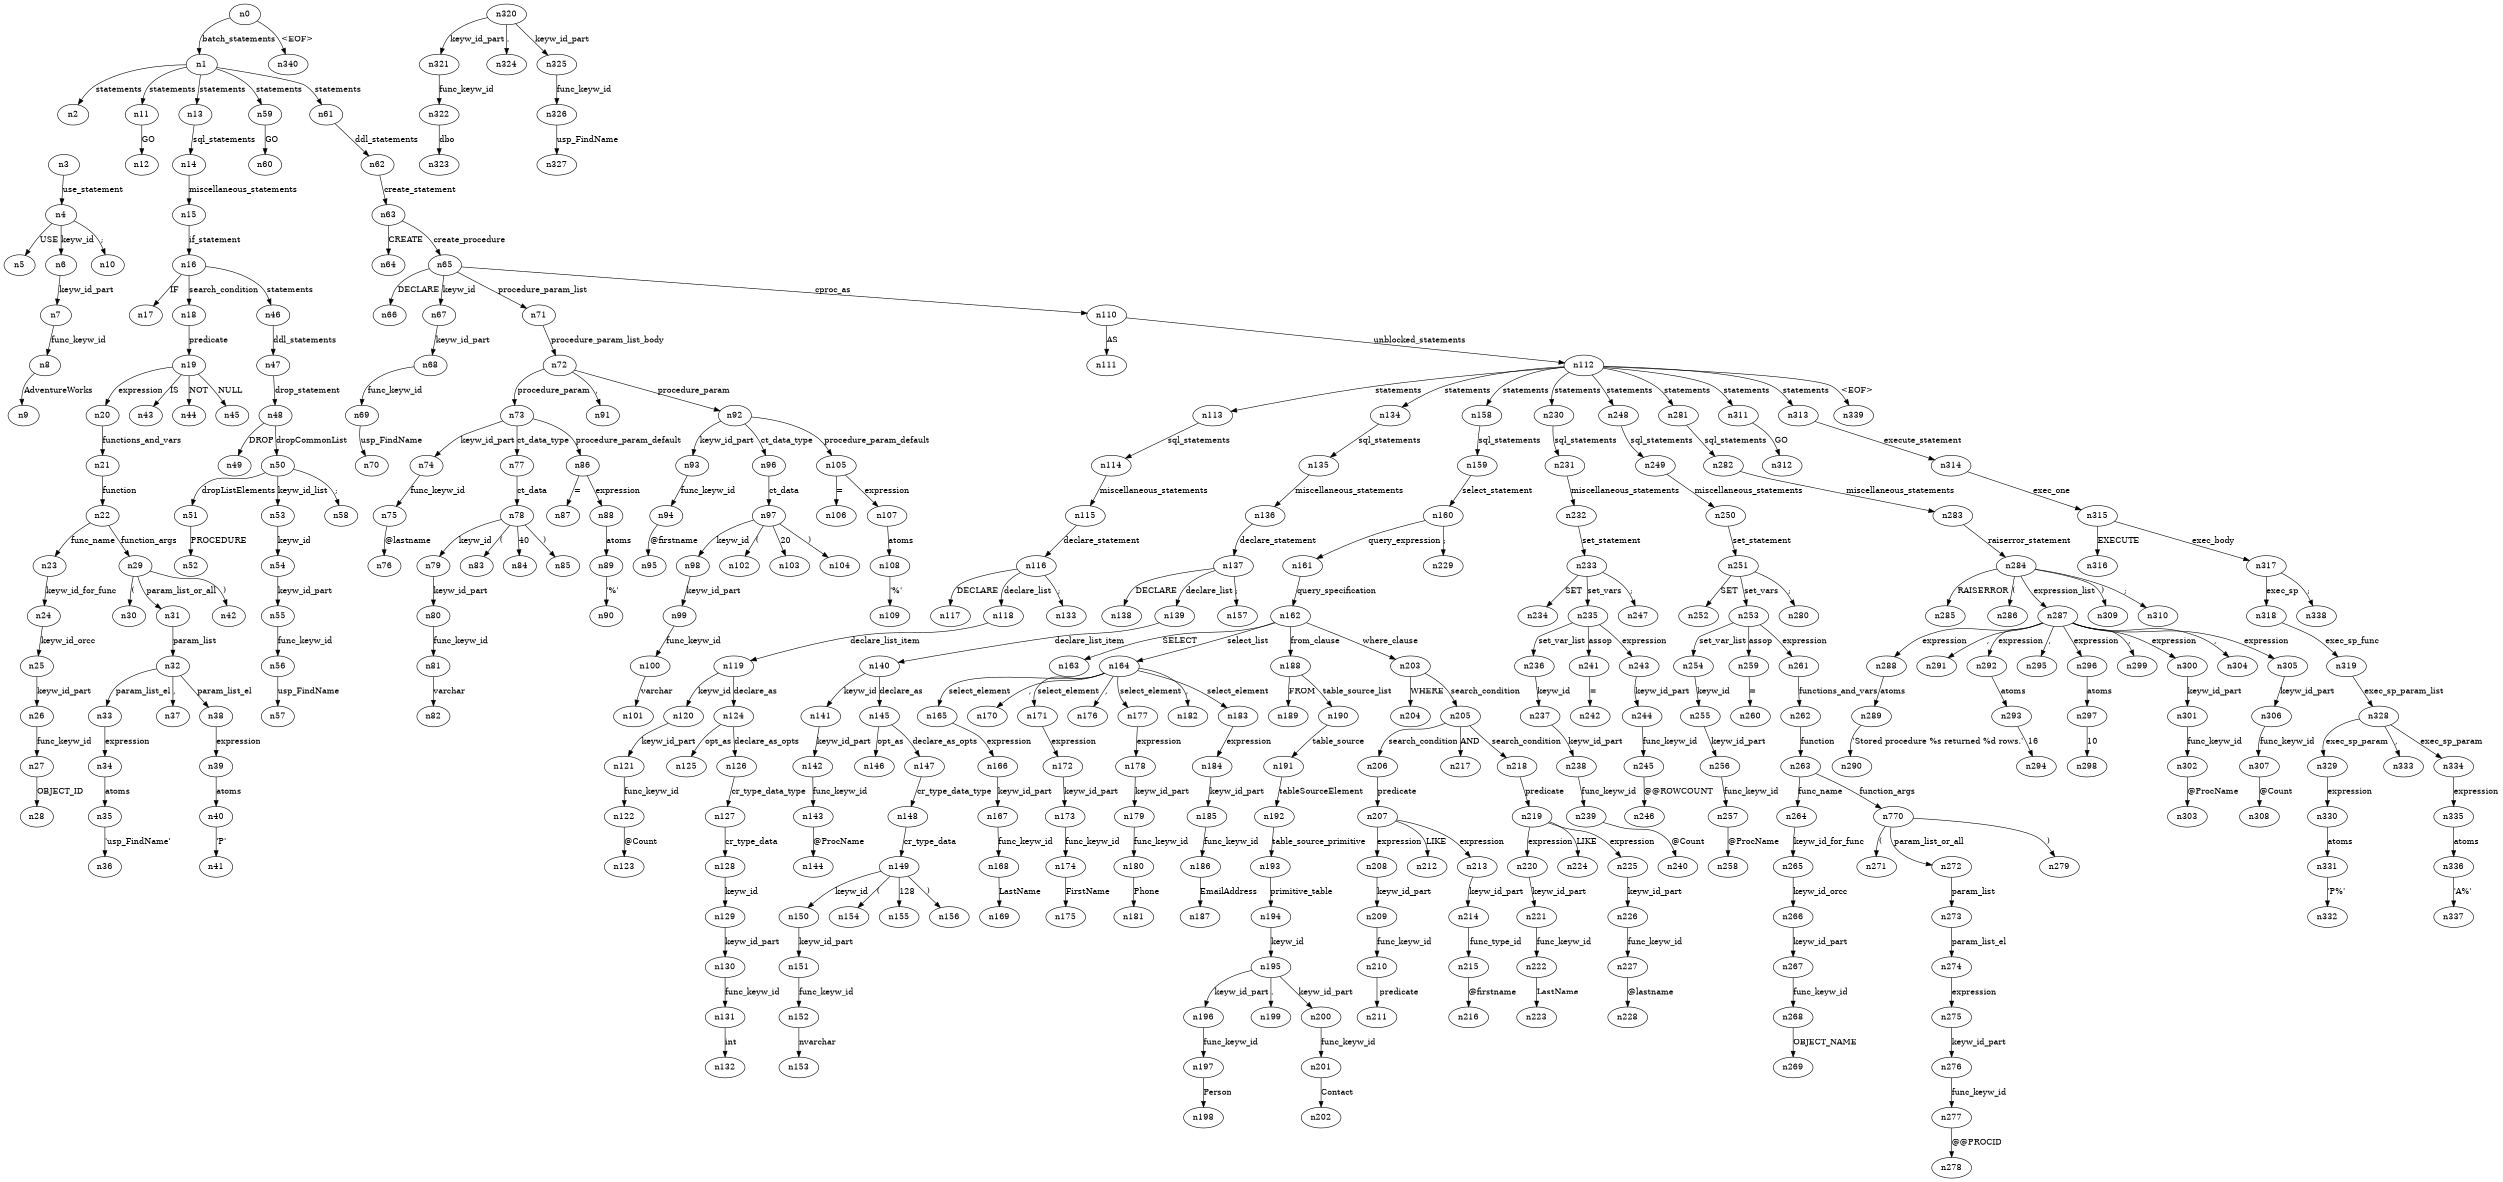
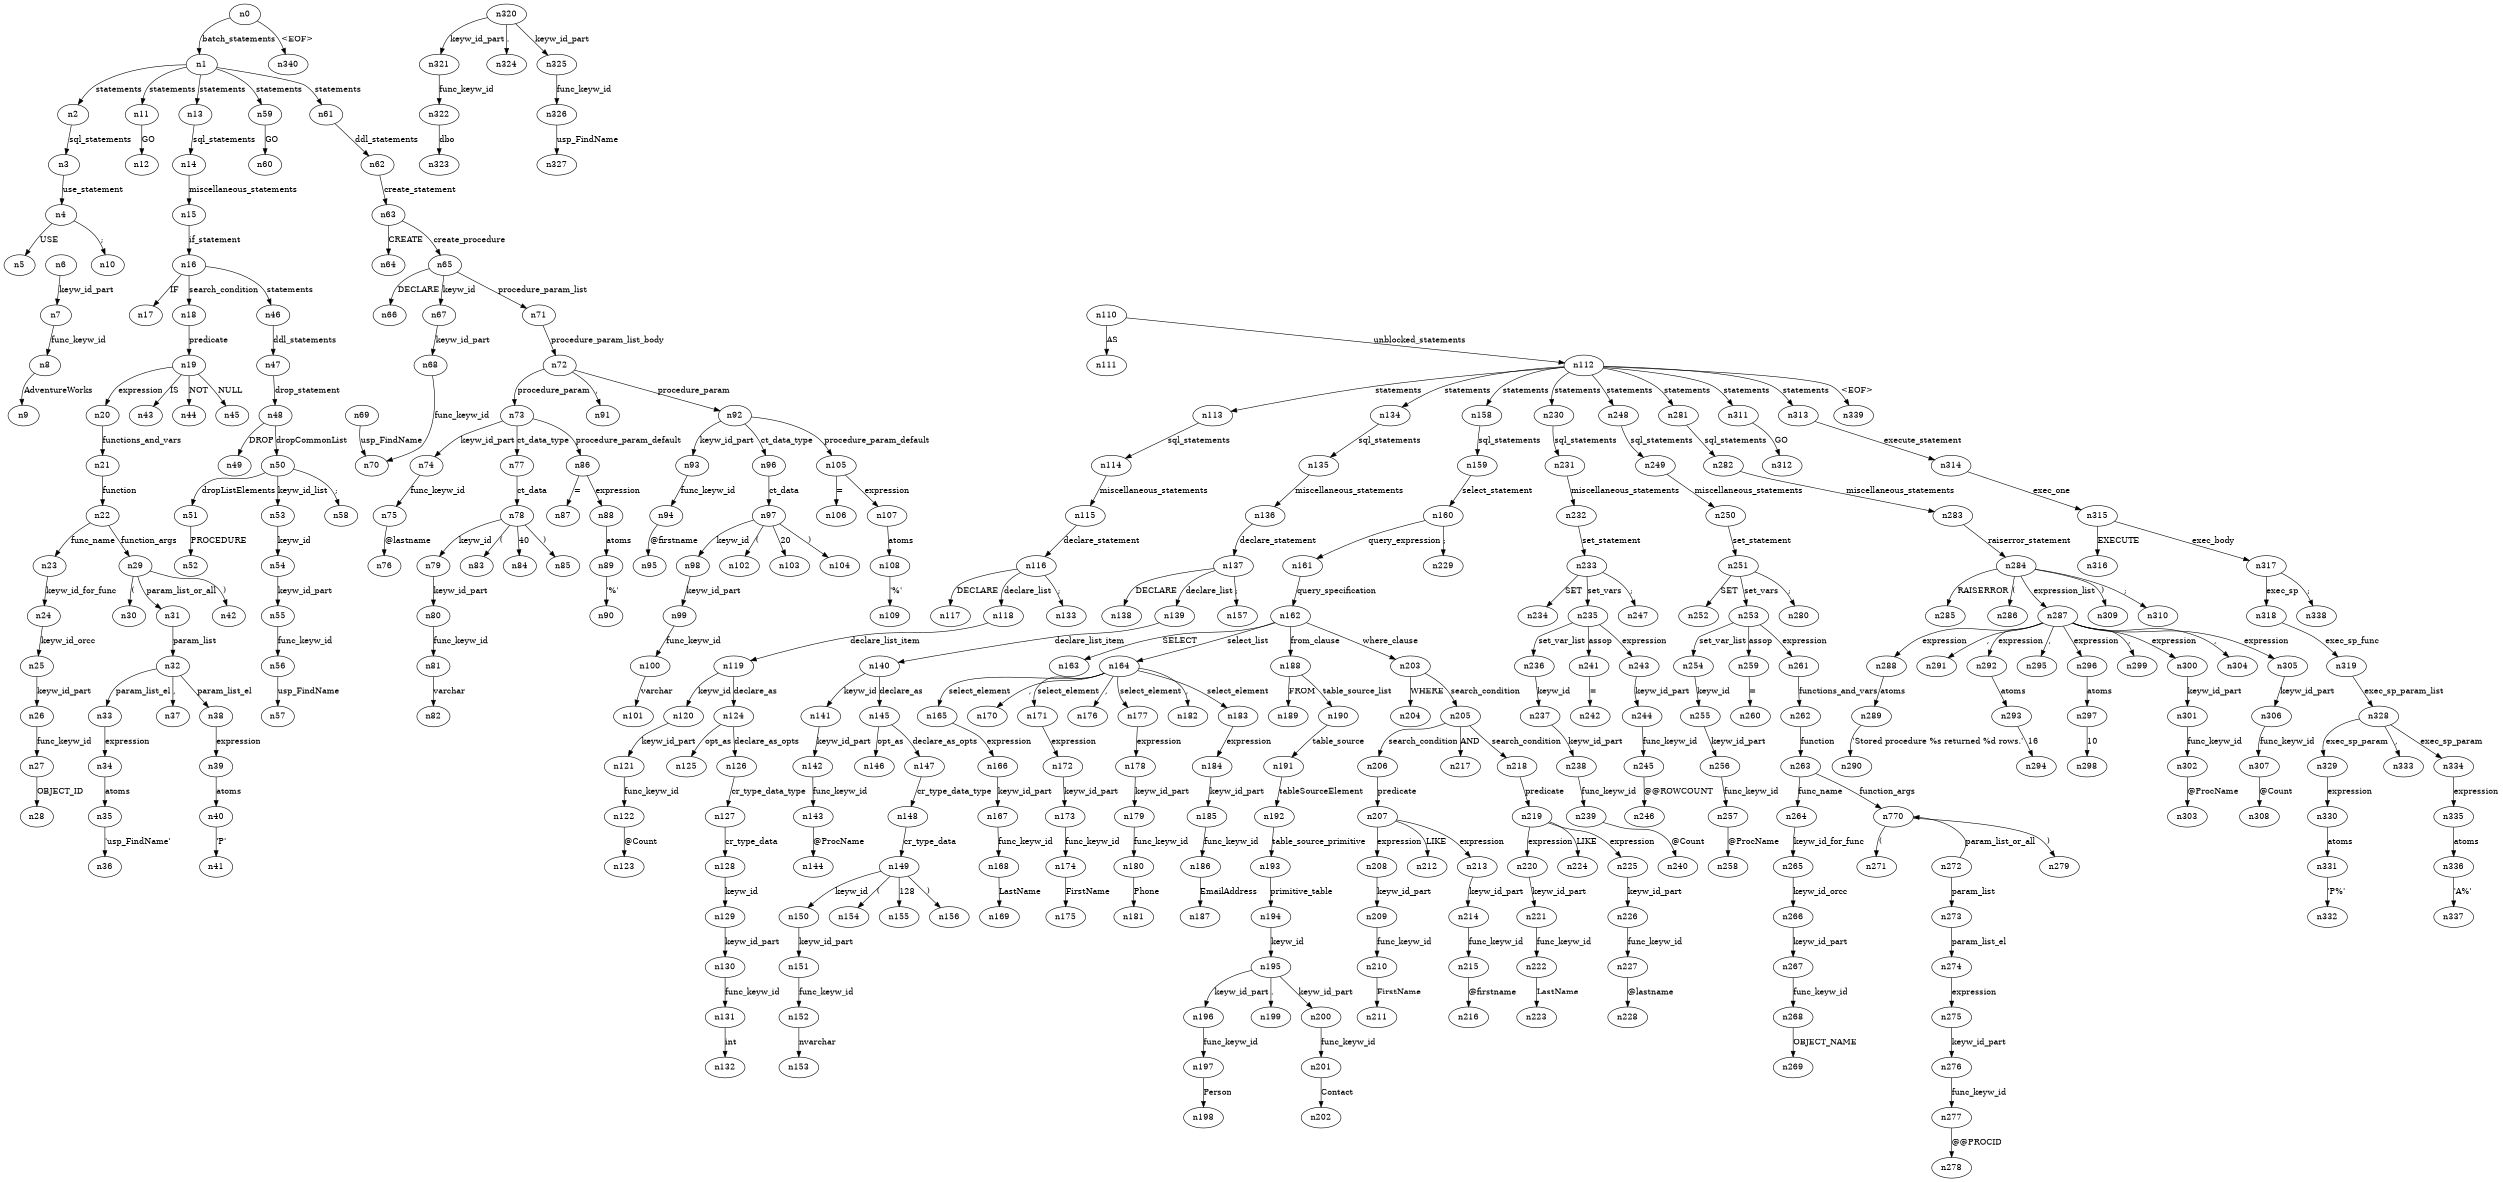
none -> (69, 137)
(61, 237) -> none
(771, 290) -> none
(383, 375) -> (431, 428)
(1900, 853) -> (1953, 828)
(1496, 942) -> (1496, 942)
(1399, 992) -> (1399, 992)
